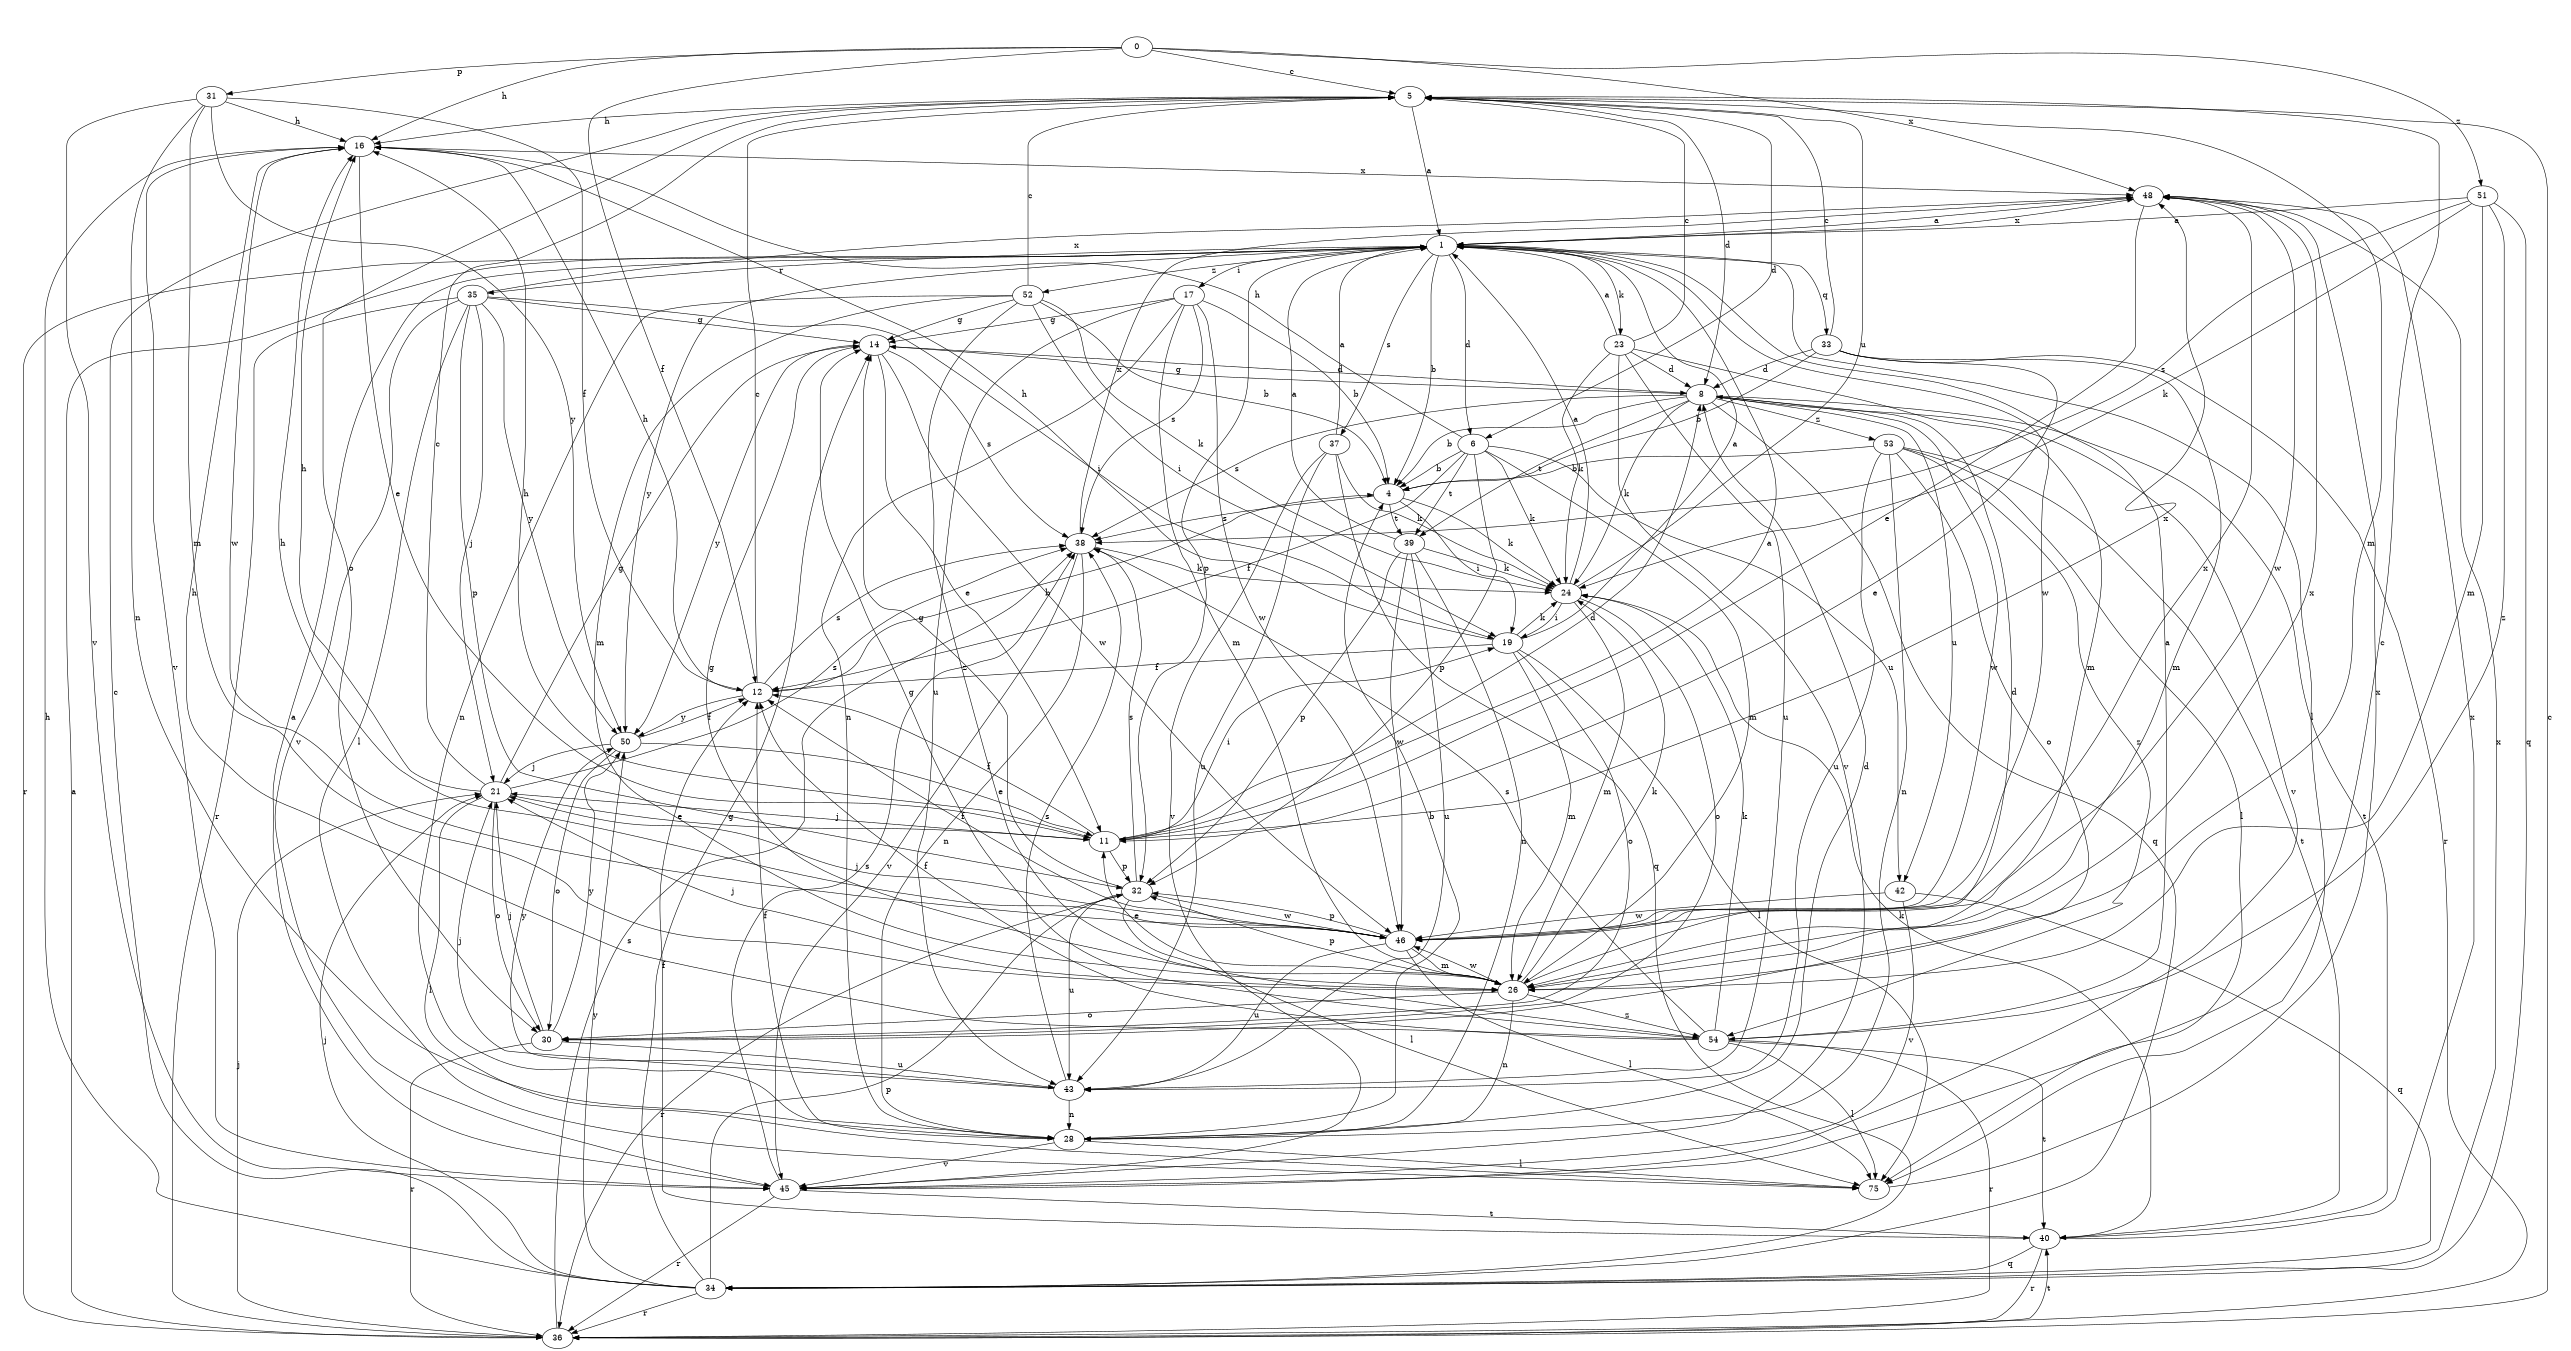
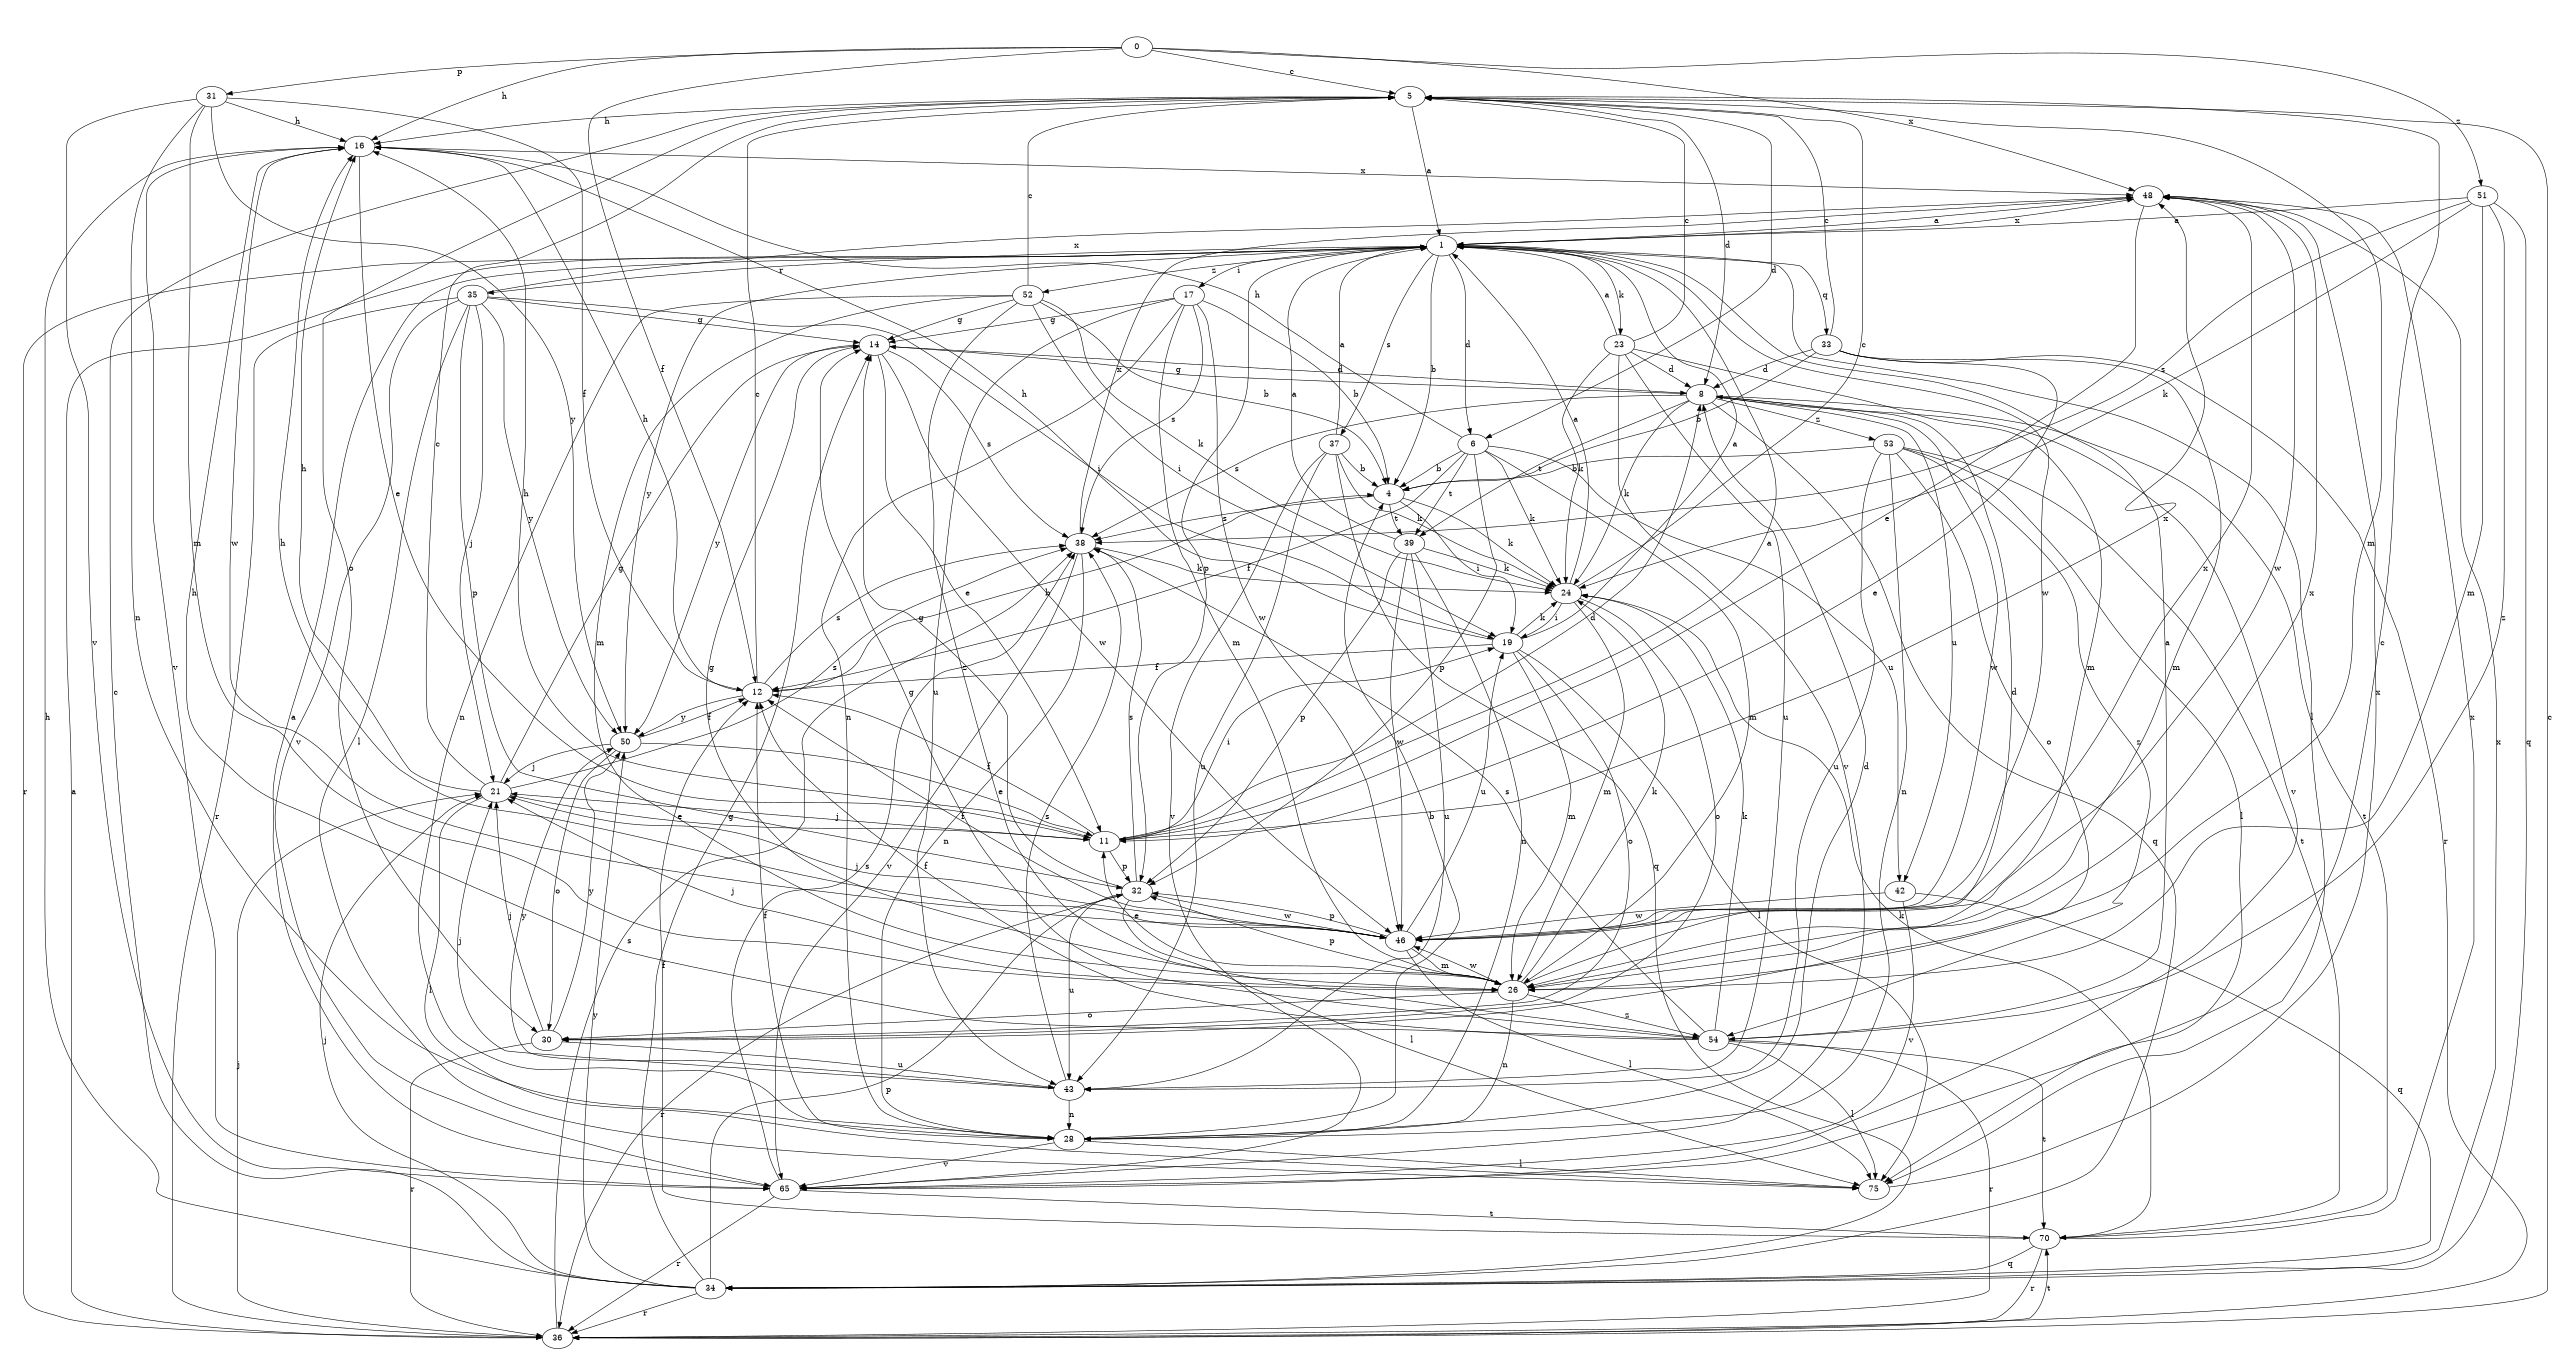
(1864, 345) -> (1864, 345)
(1535, 427) -> (1356, 470)
(496, 919) -> none
(1239, 1034) -> (1475, 802)
(785, 1189) -> (785, 1189)
(2045, 1239) -> (2045, 1239)
